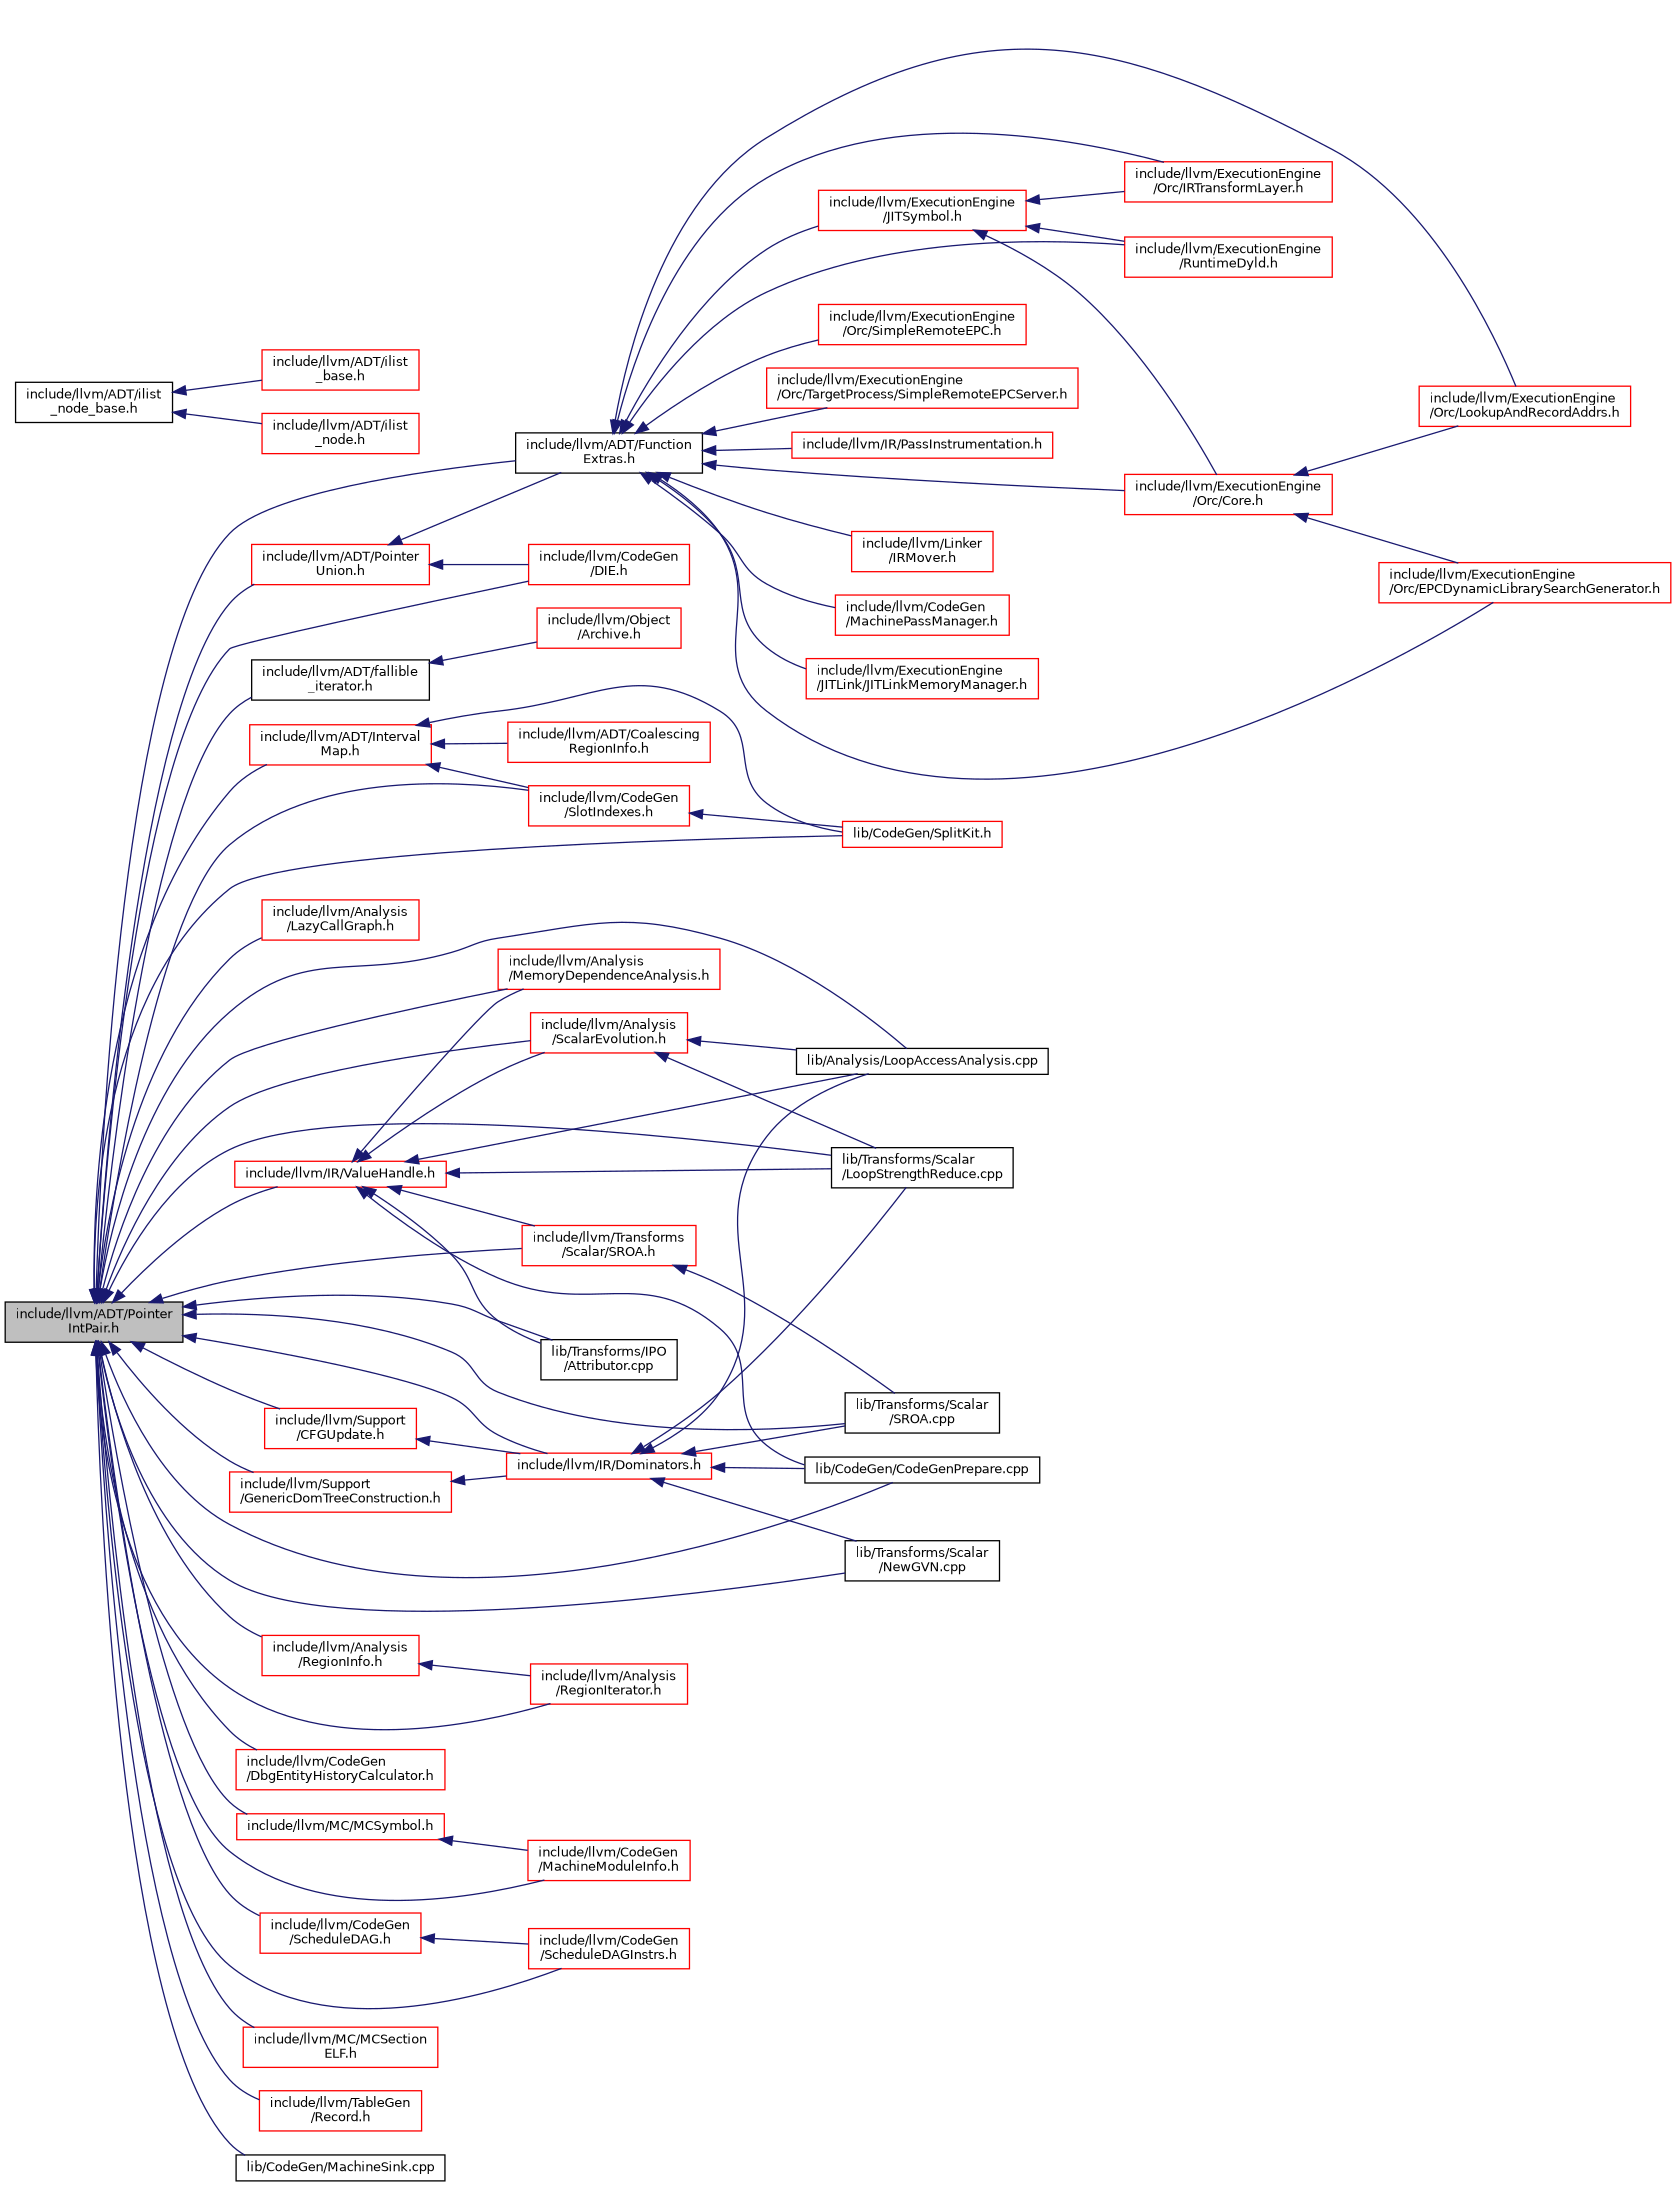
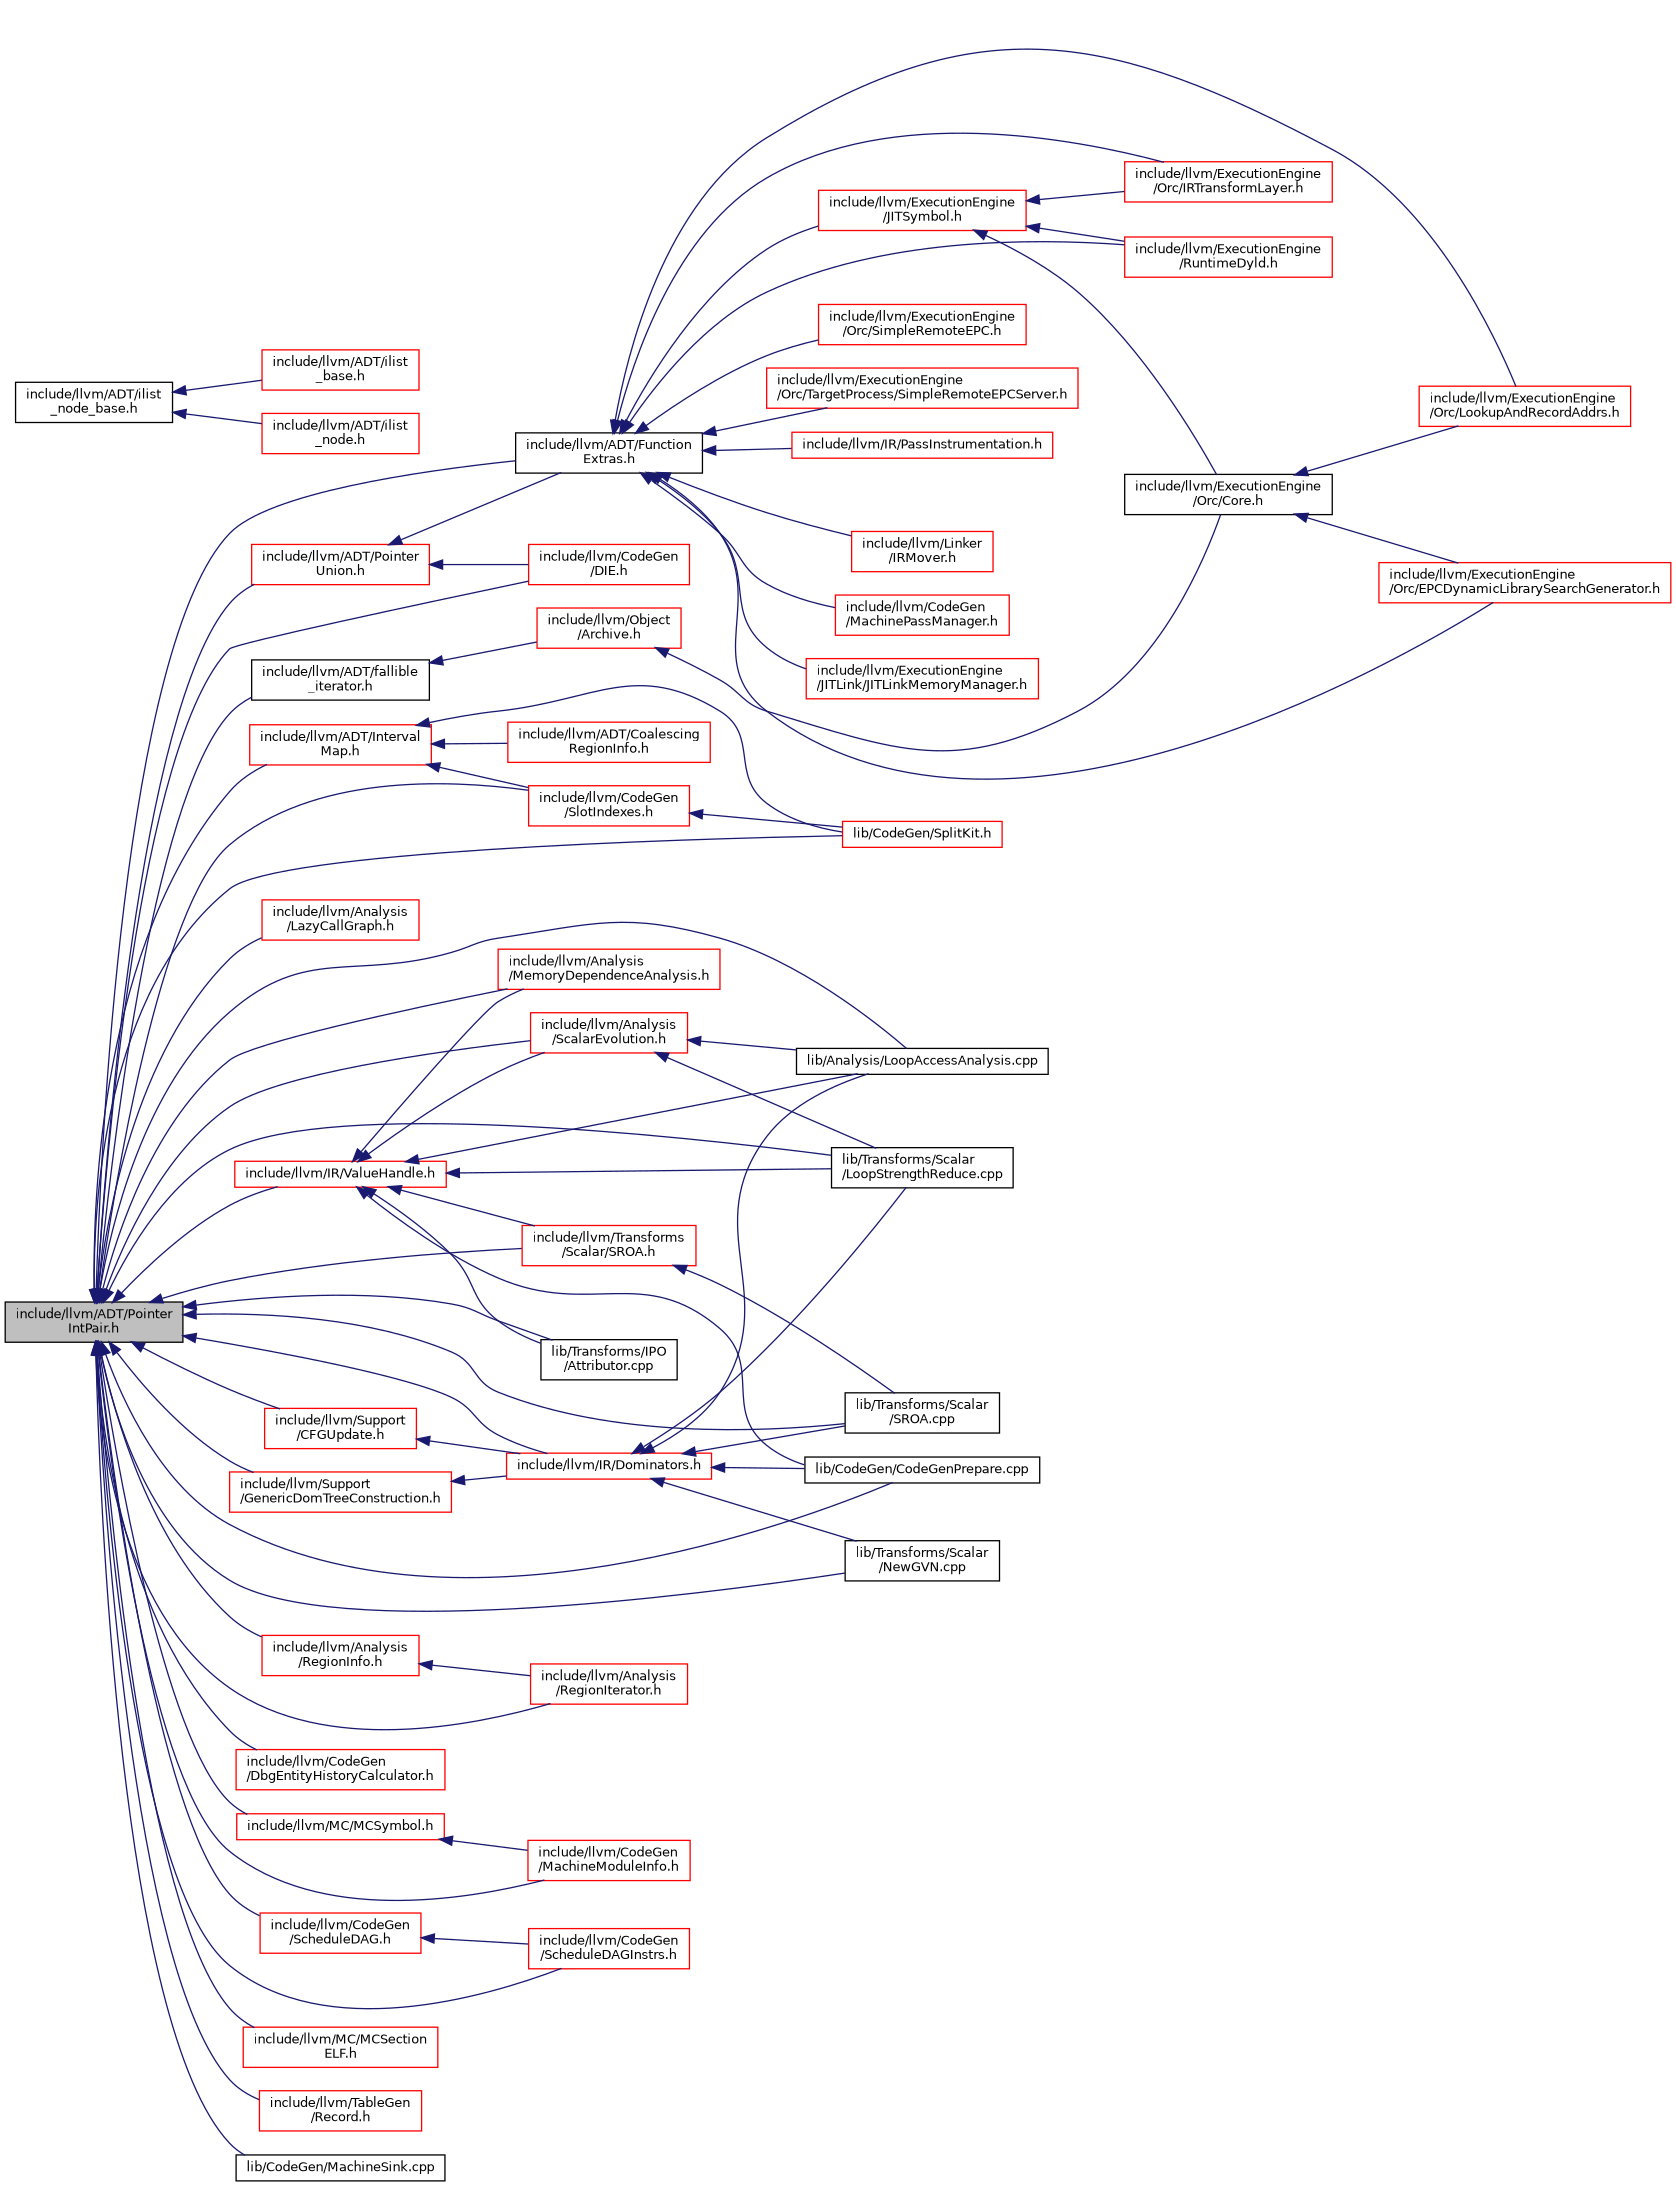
(920, 480) -> (989, 745)
(1228, 495) -> (1228, 495)
